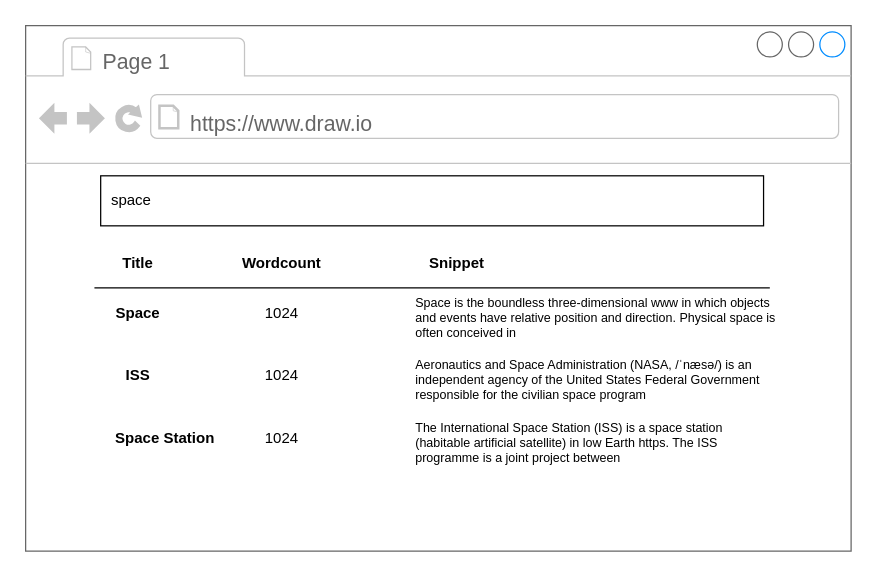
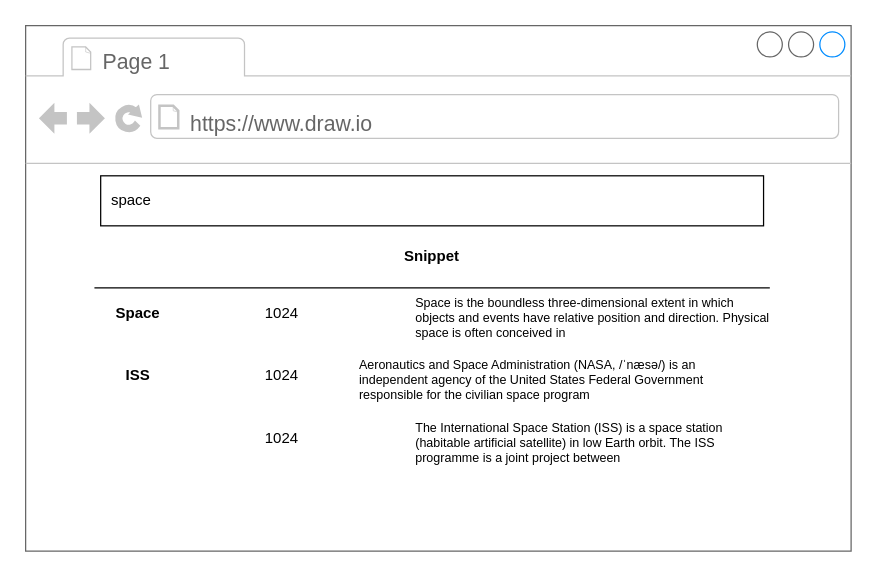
(138, 263) -> none
(282, 263) -> none
(457, 263) -> (432, 257)
(596, 317) -> (596, 317)
(594, 379) -> (538, 379)
(176, 438) -> none
(596, 442) -> (596, 442)
